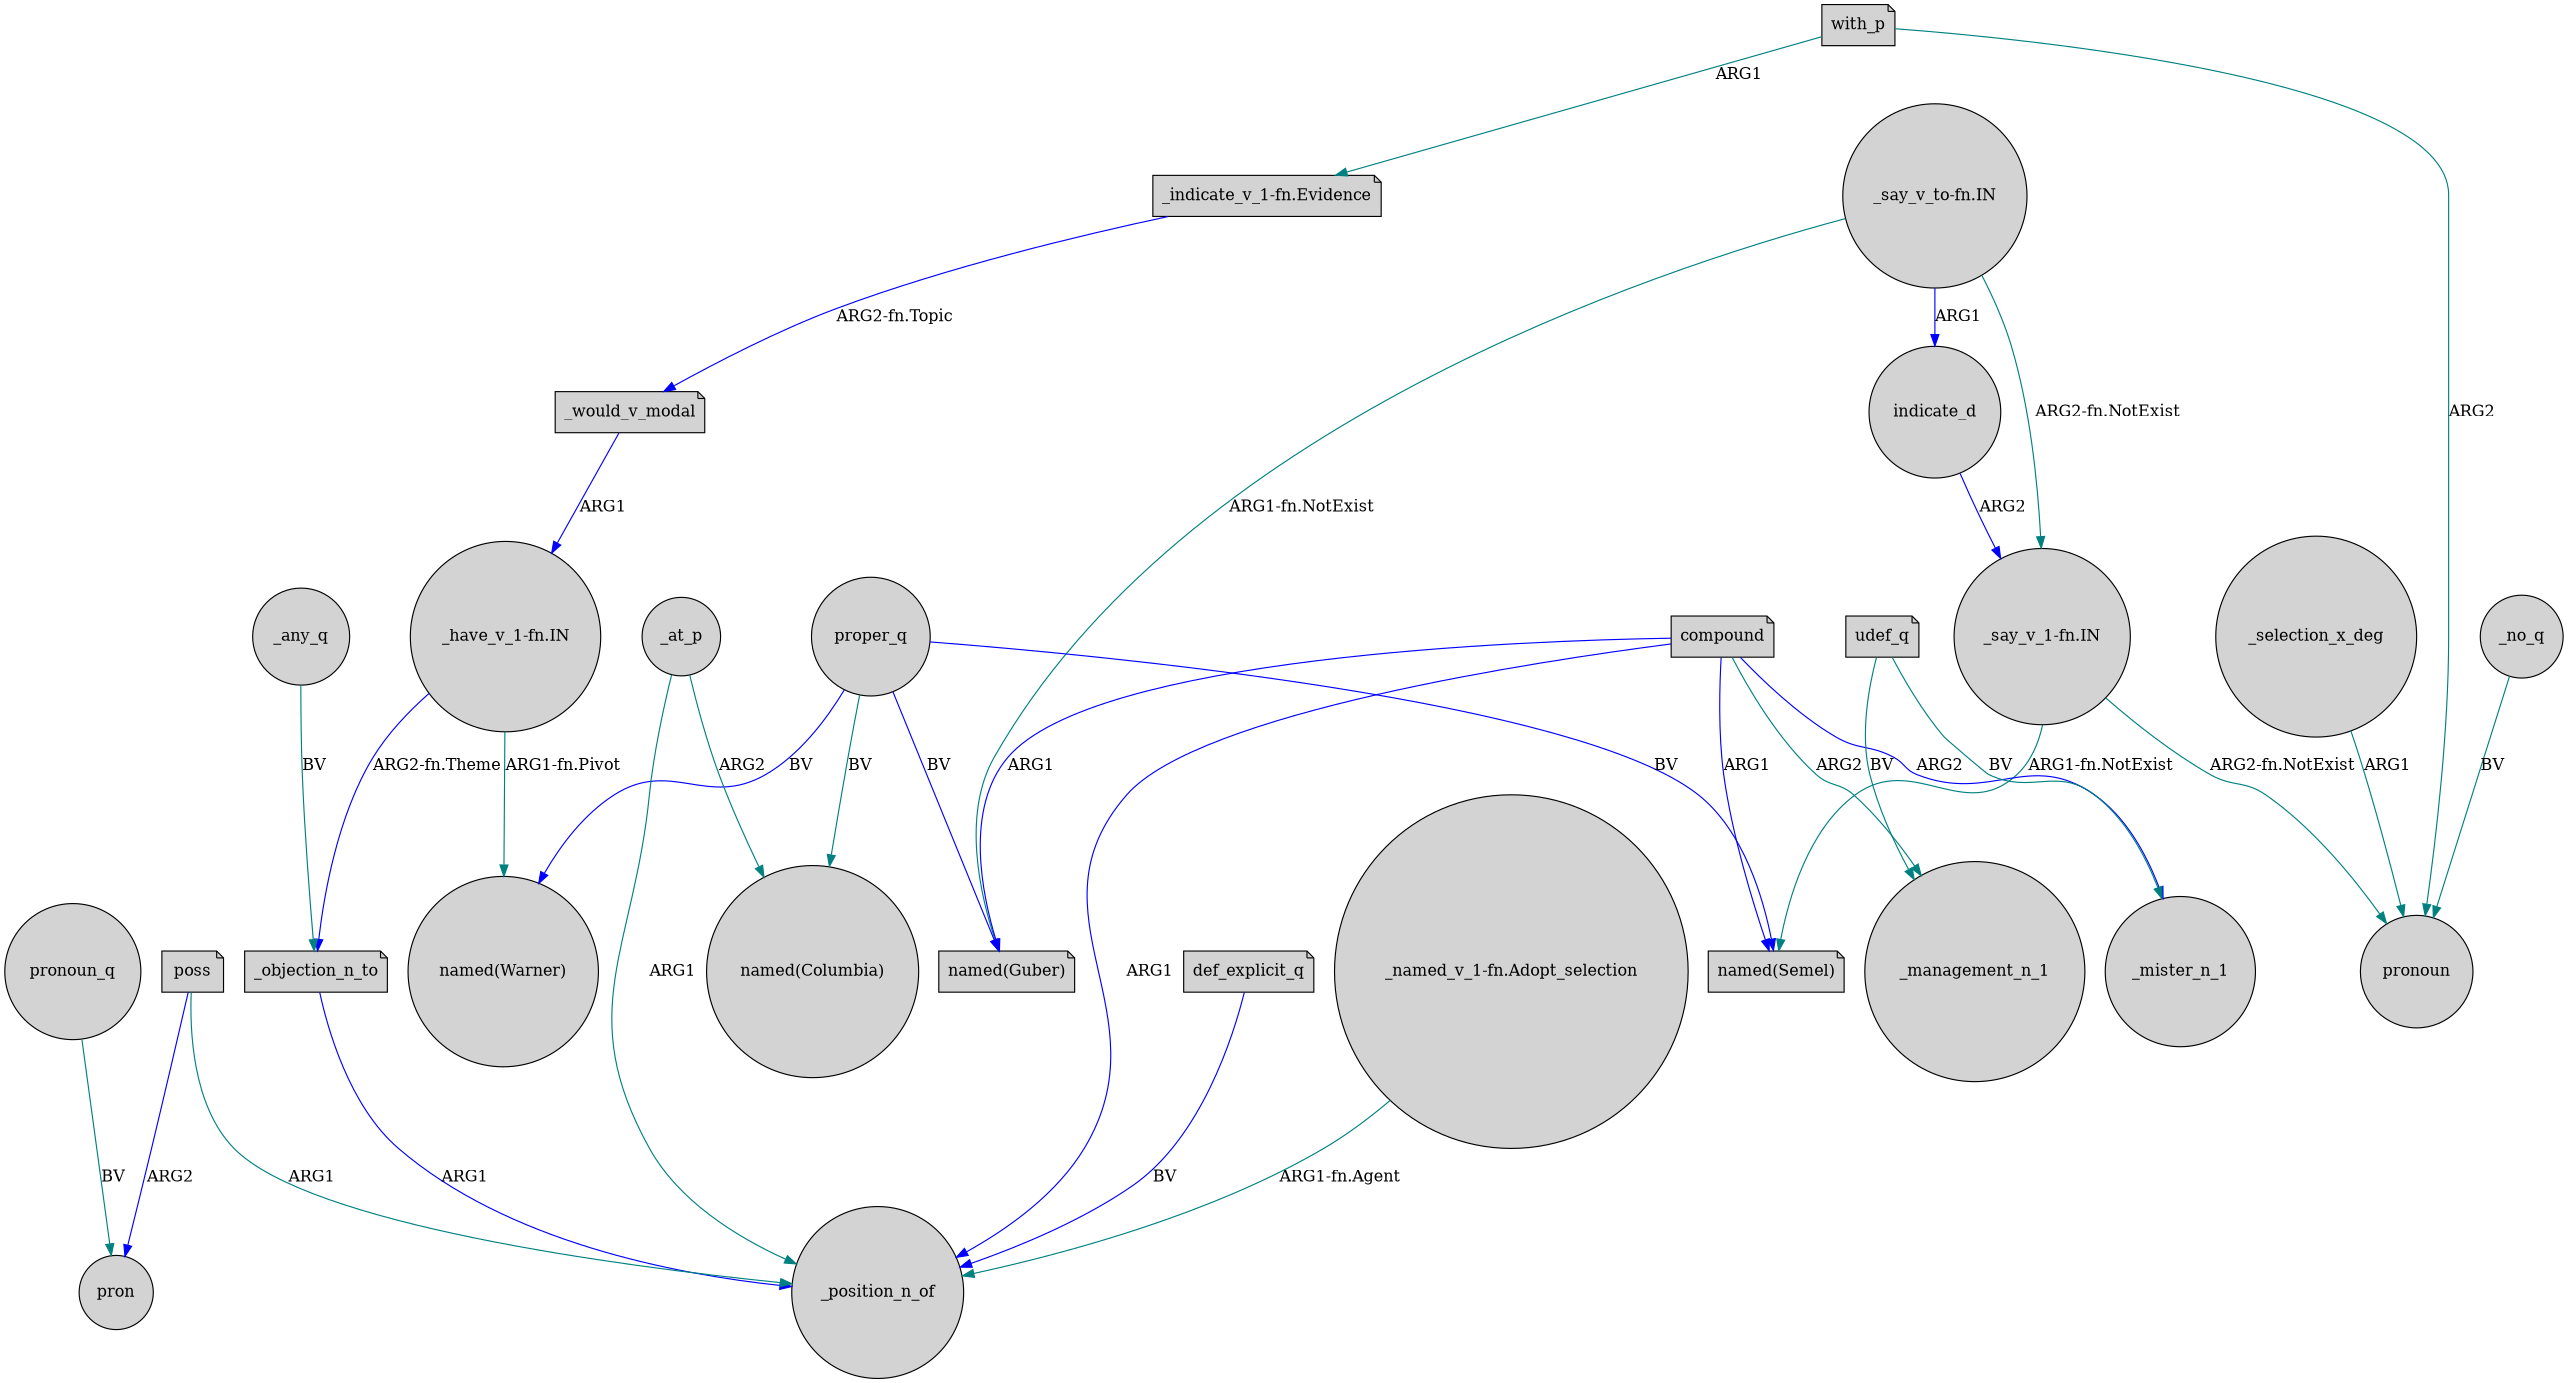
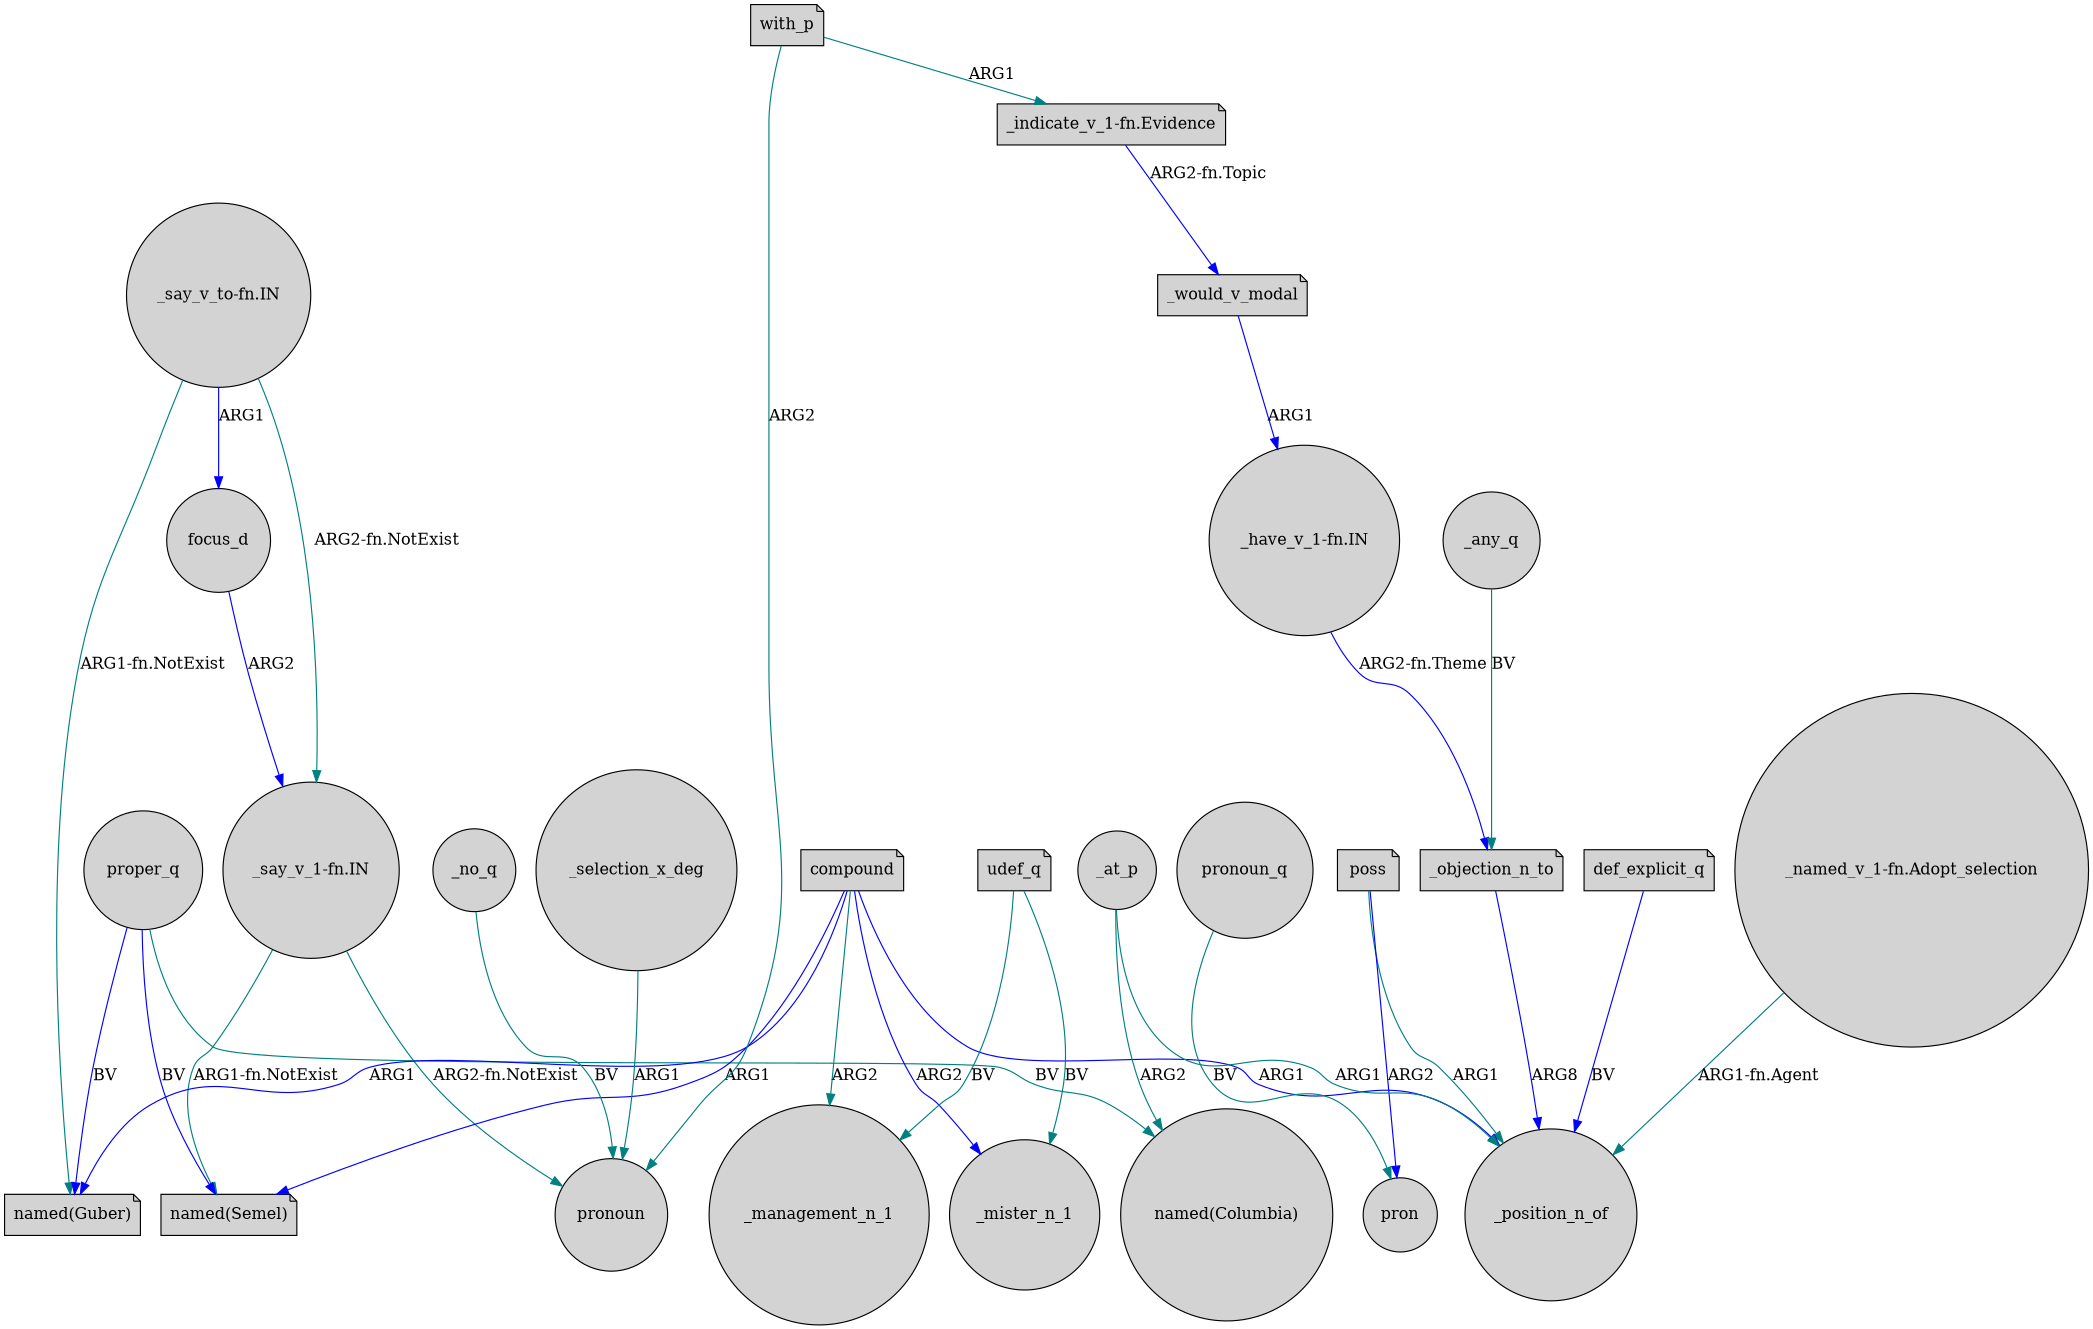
(1935, 412) -> (219, 540)
(503, 972) -> none
(465, 1177) -> (1555, 1076)
